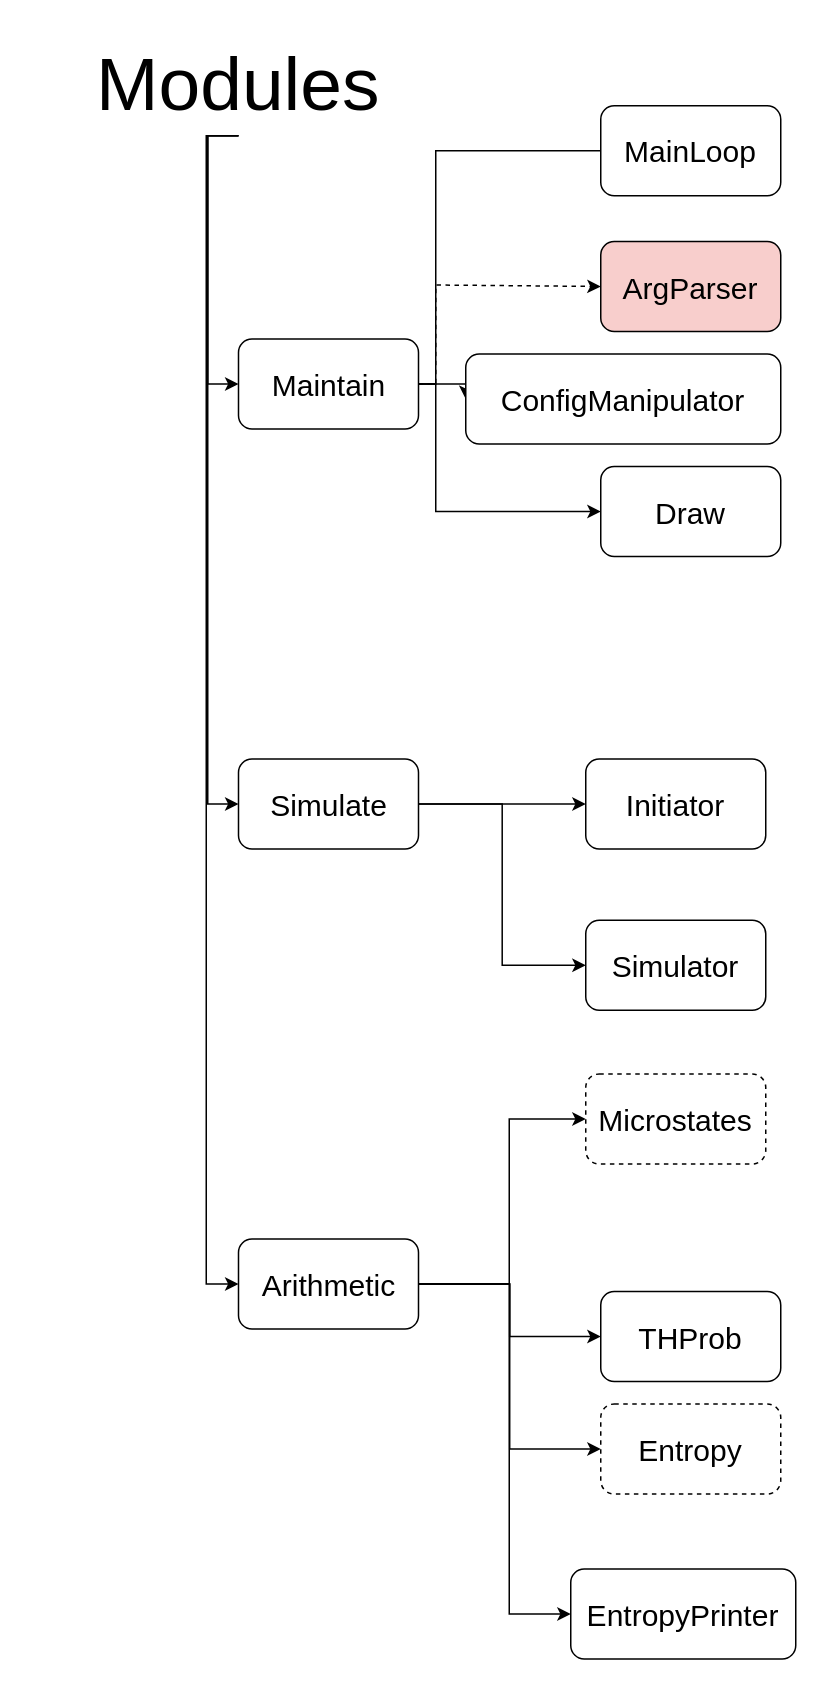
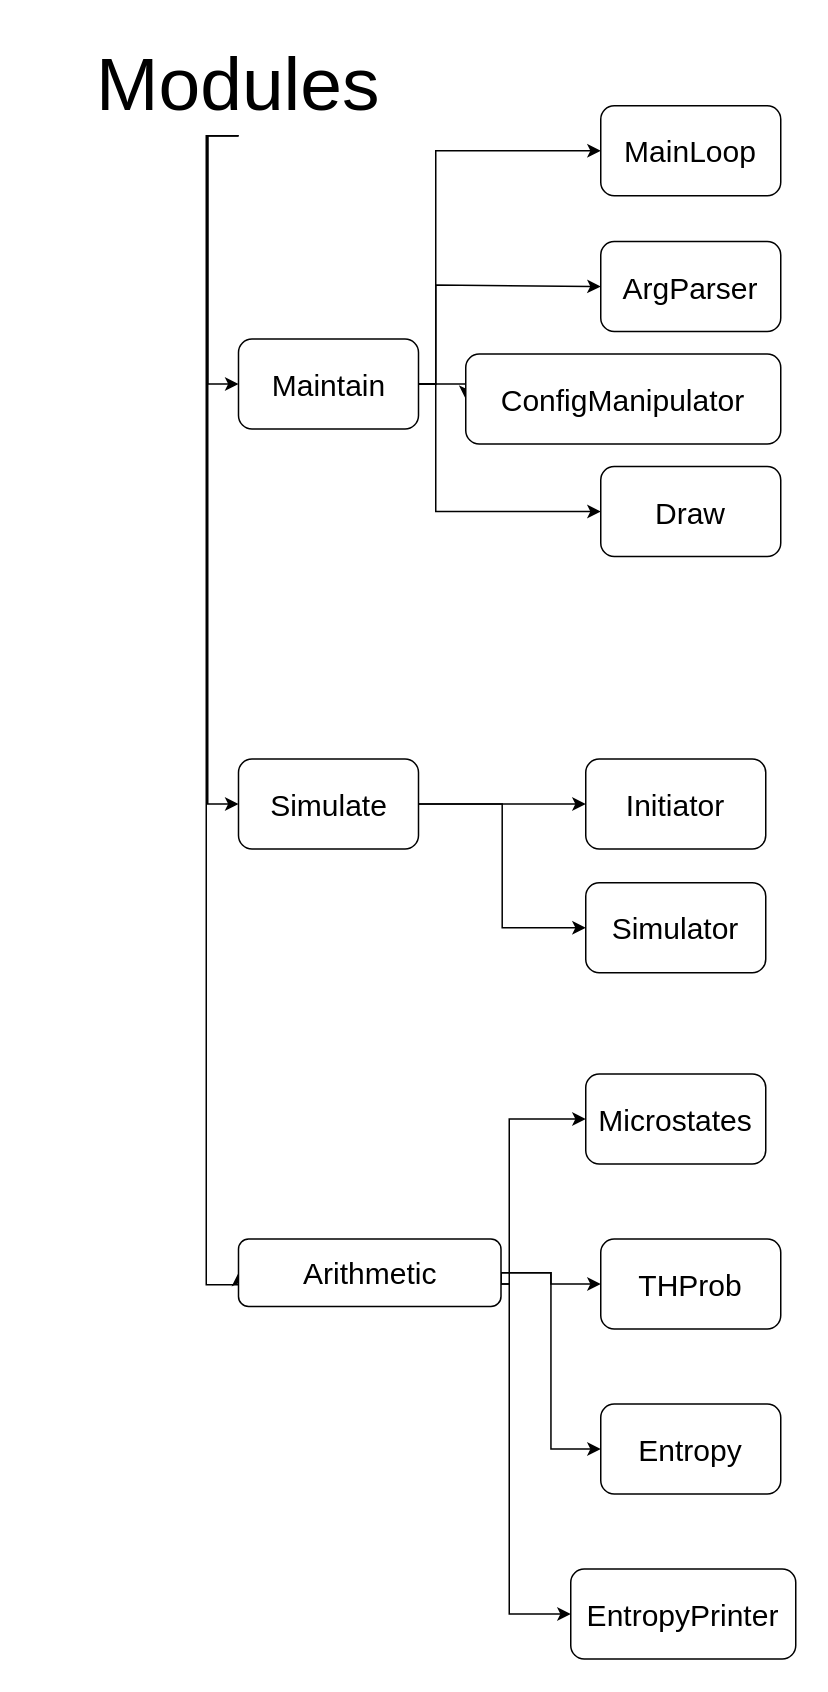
(593, 151) -> (589, 151)
(514, 286) -> (514, 286)
(691, 287) -> (691, 287)
(676, 965) -> (676, 928)
(676, 1119) -> (676, 1119)
(329, 1284) -> (370, 1273)
(691, 1337) -> (691, 1284)
(691, 1449) -> (691, 1449)
